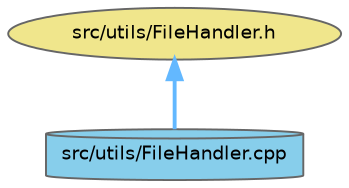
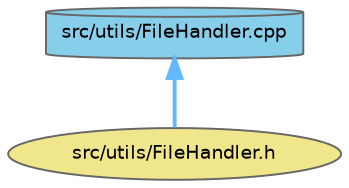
(175, 104) -> (175, 103)
